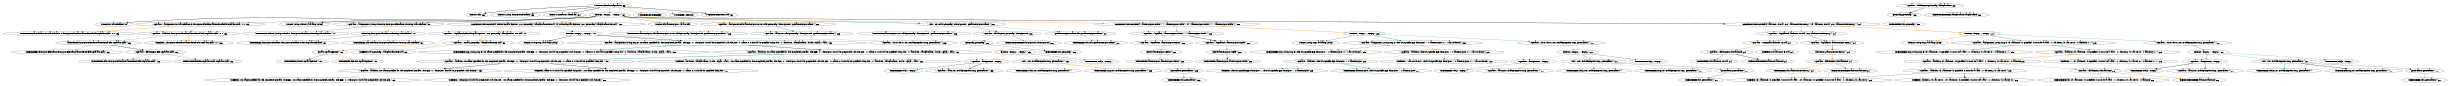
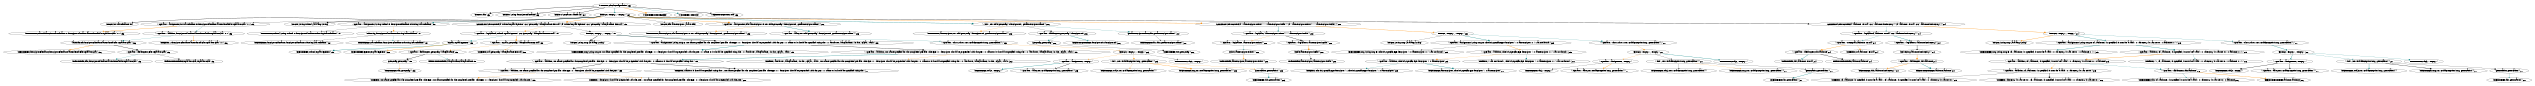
(398, 47) -> (475, 48)
